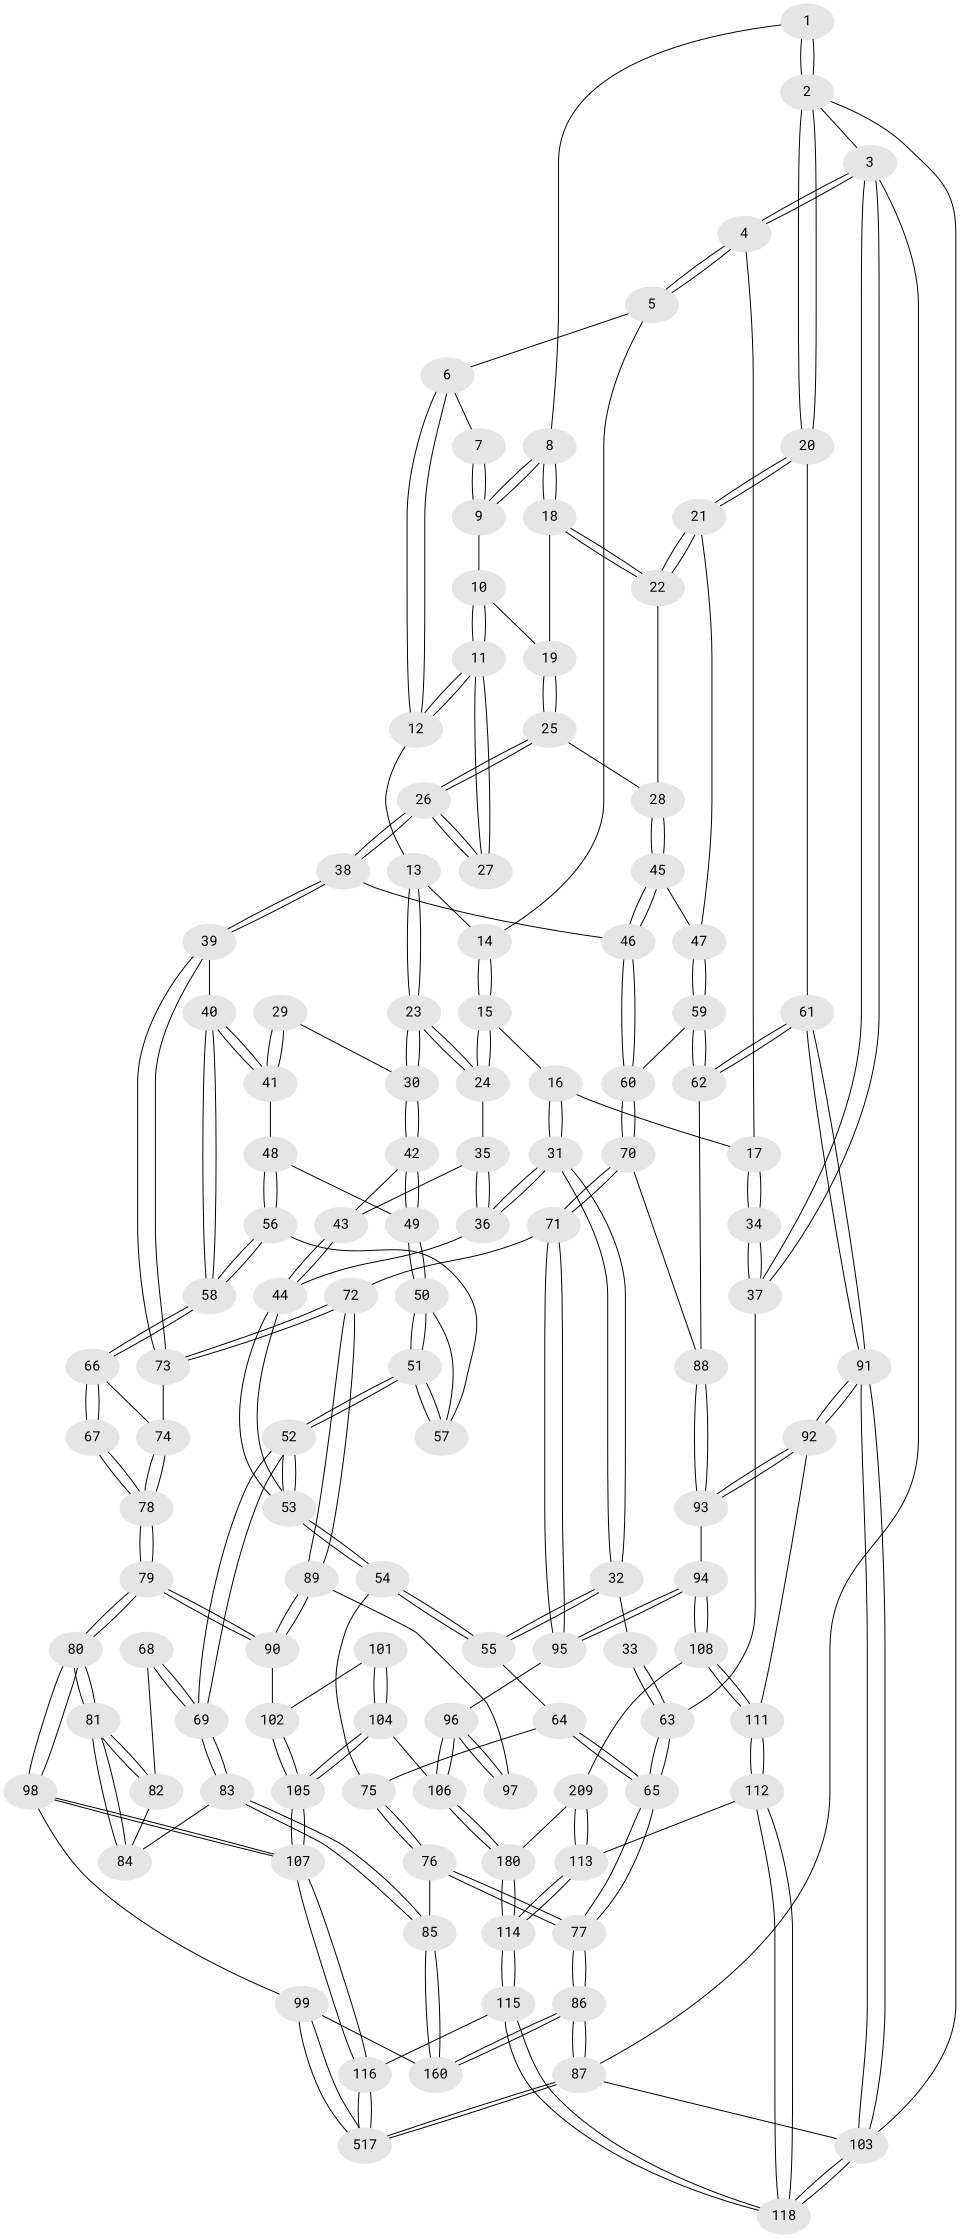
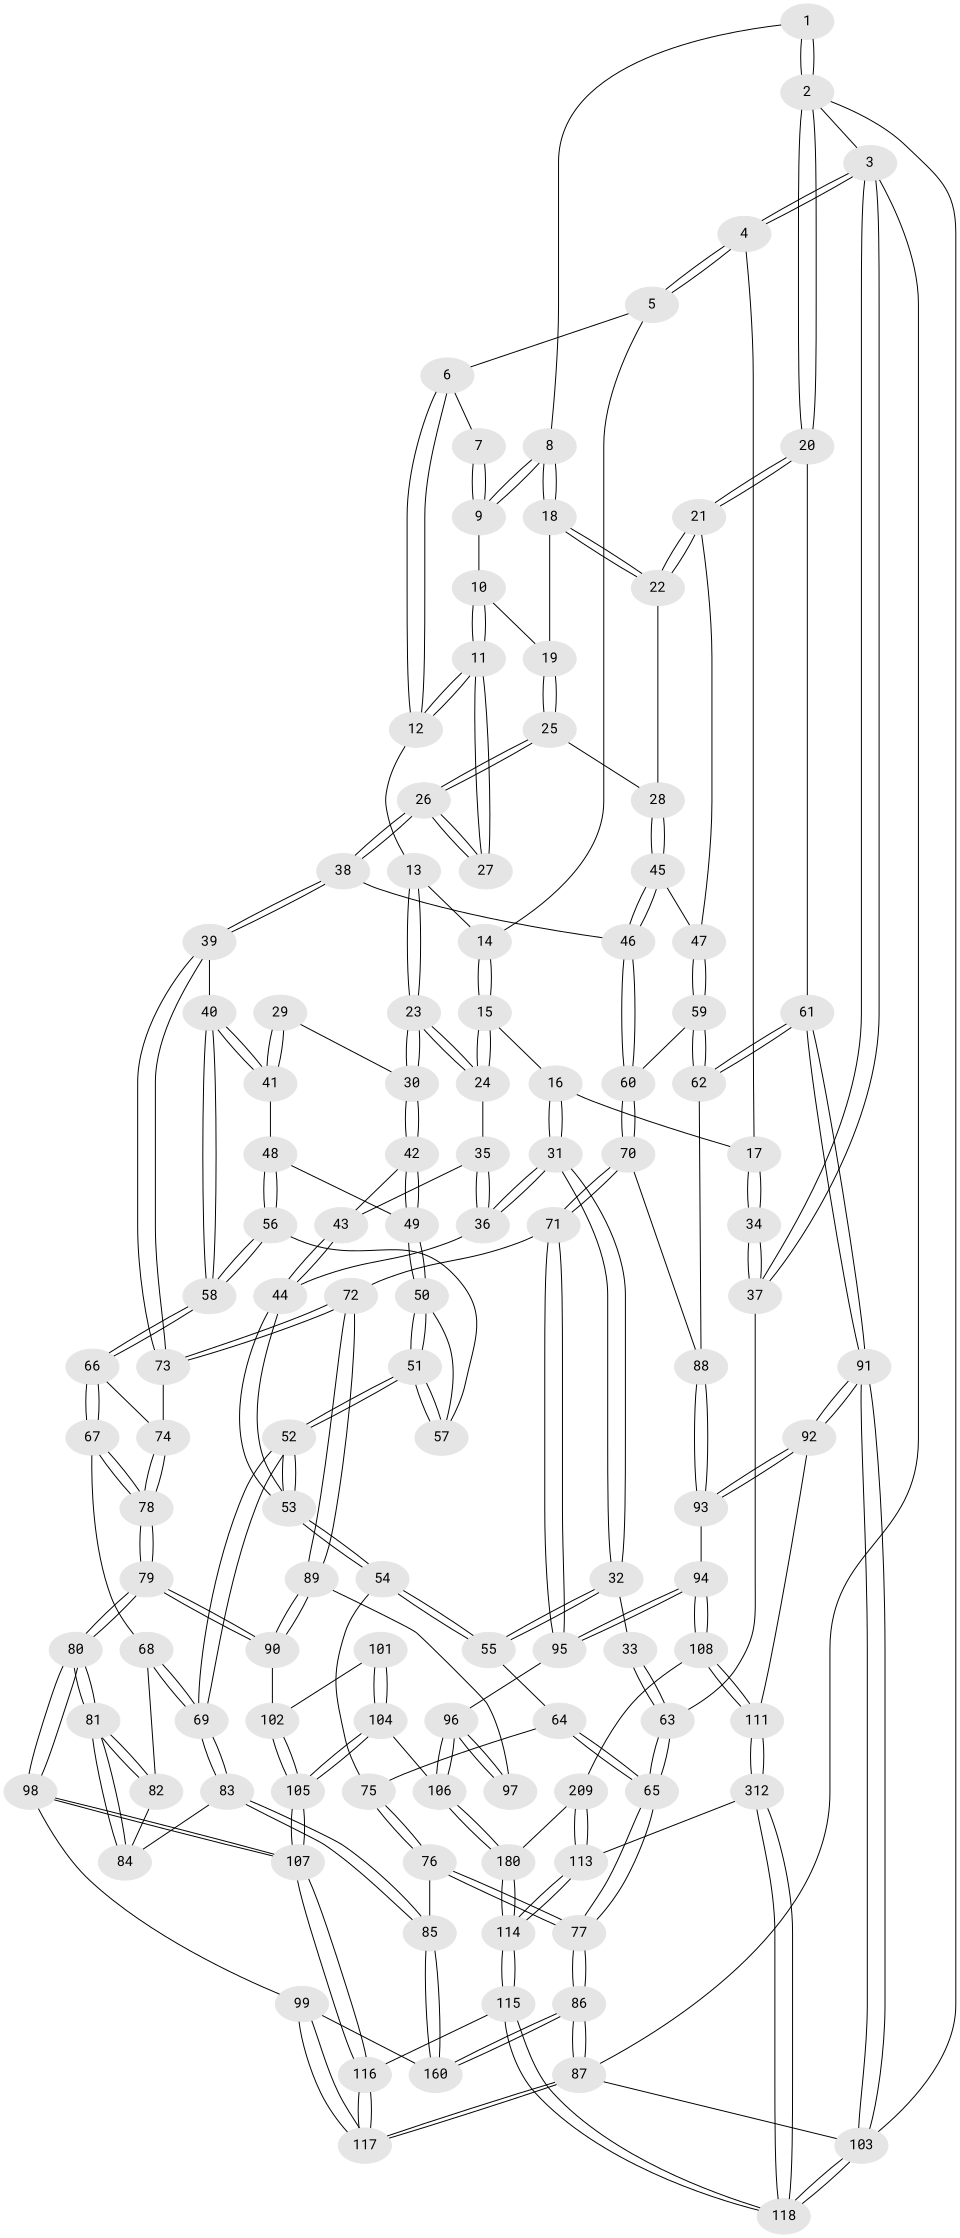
none -> (99, 1549)
(757, 1792) -> (757, 1792)
(365, 2146) -> (365, 2146)
